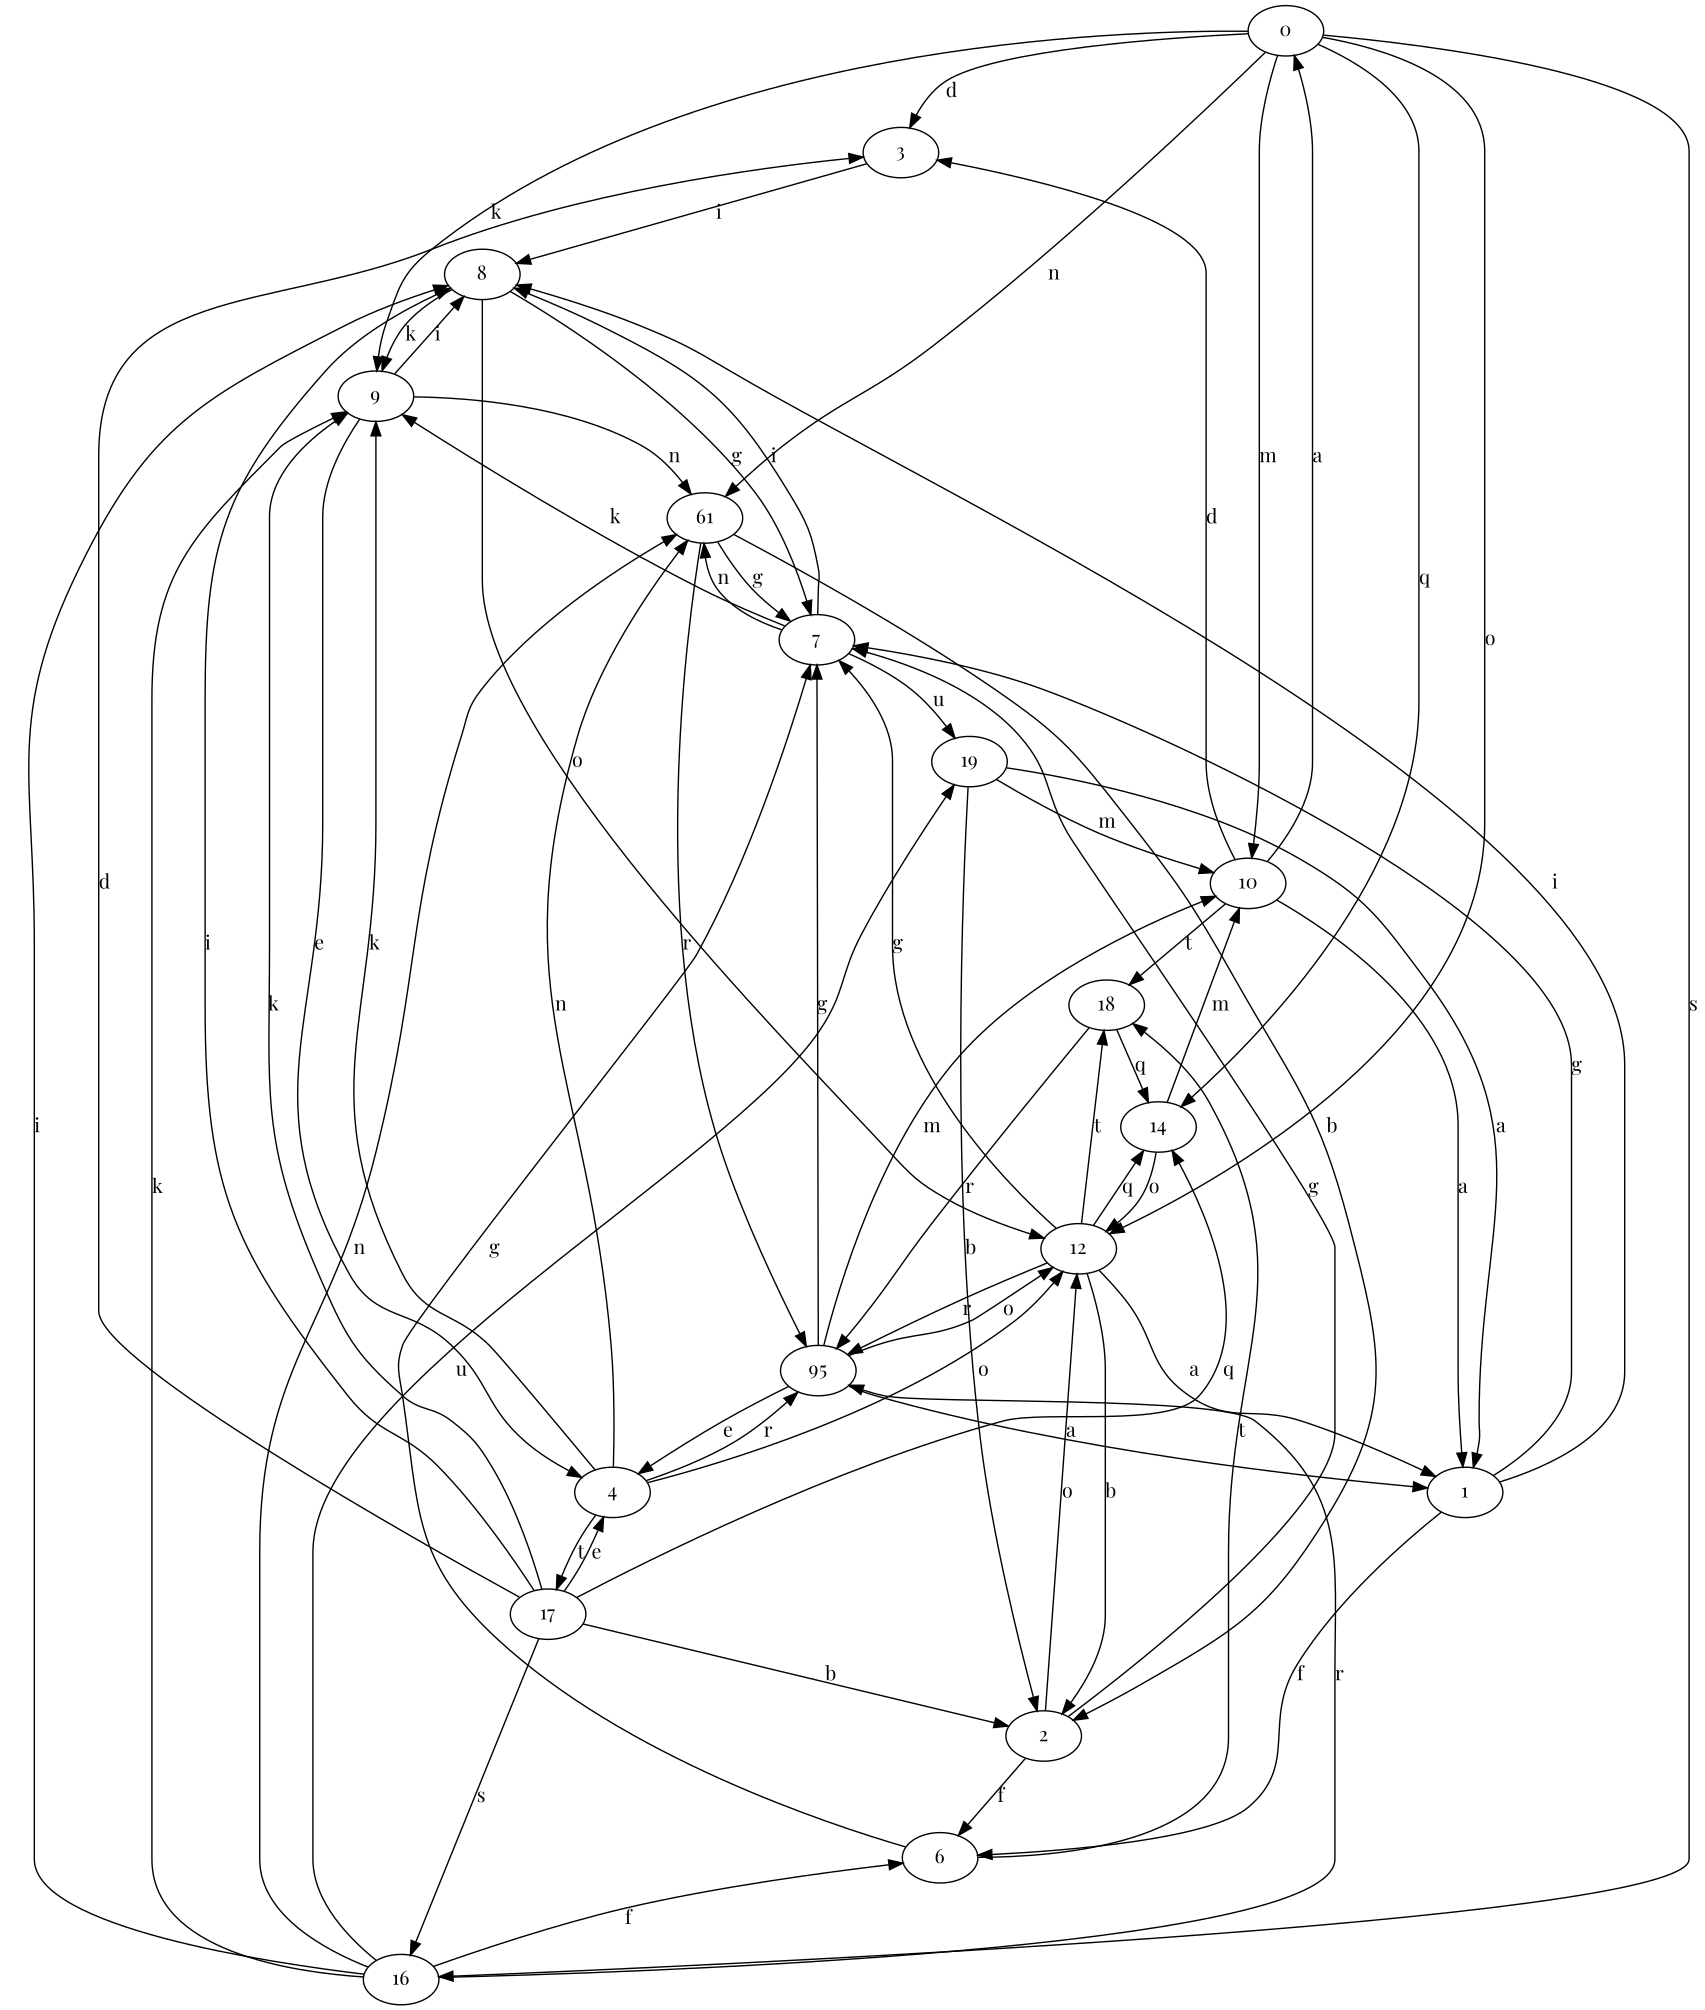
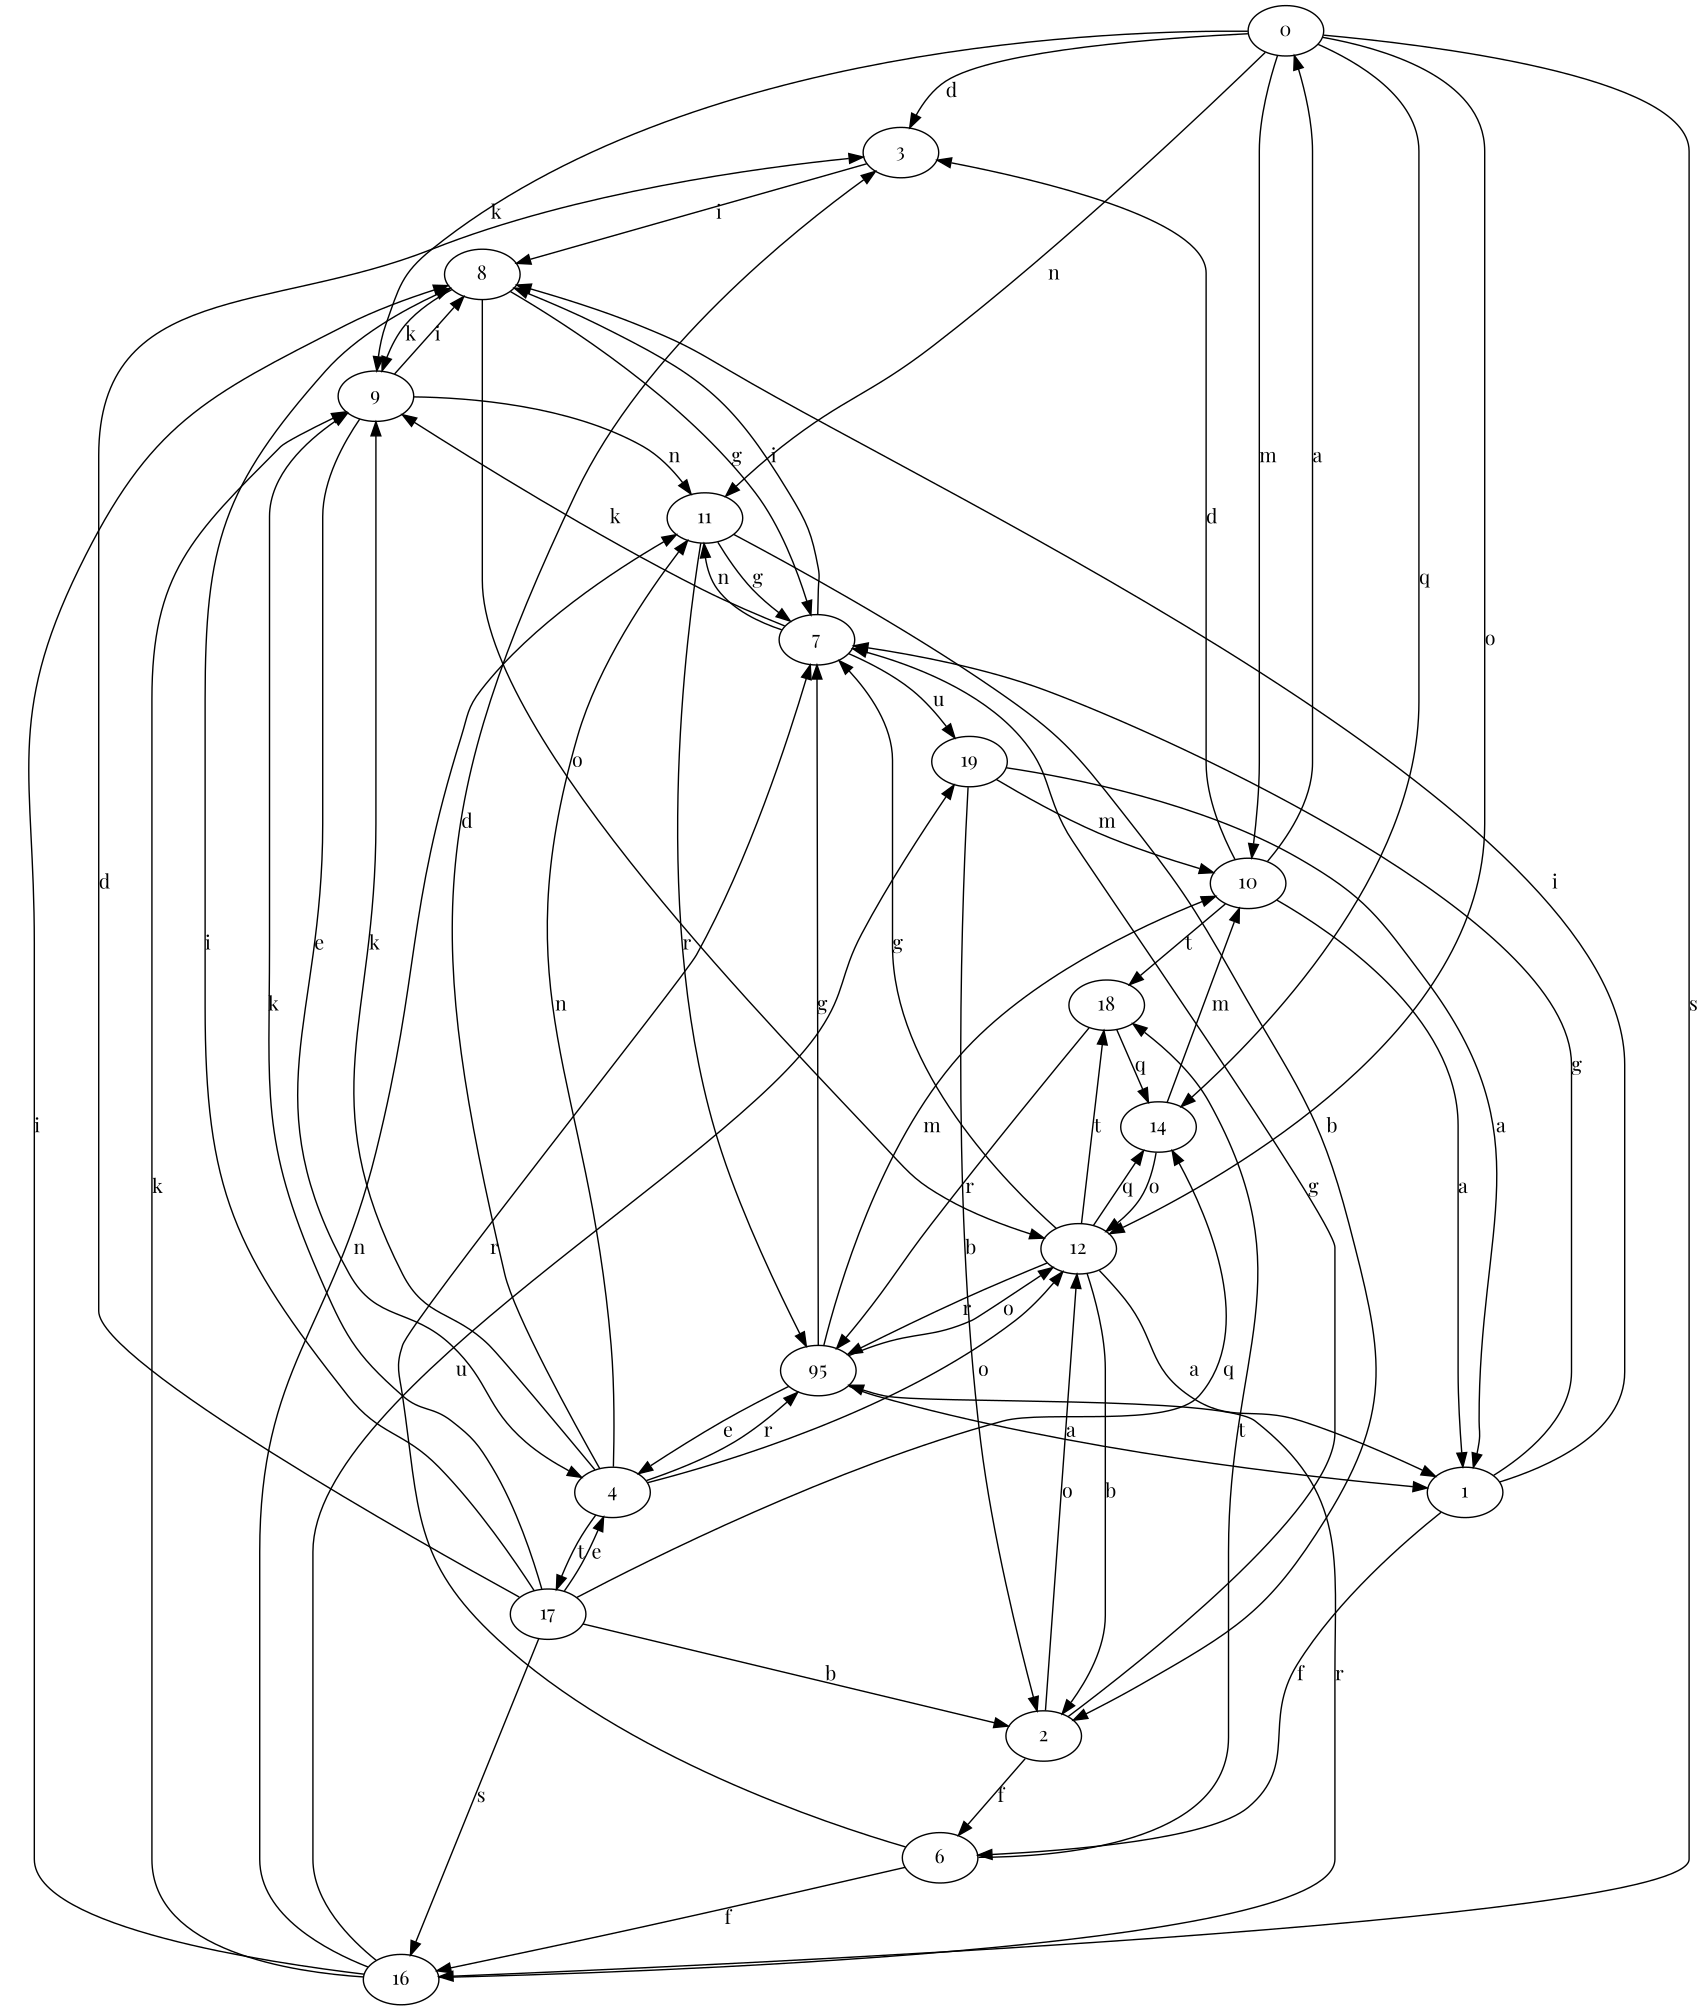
(705, 518) -> (705, 518)
none -> (472, 771)
(495, 1249) -> (495, 1249)
(658, 1901) -> (678, 1919)
